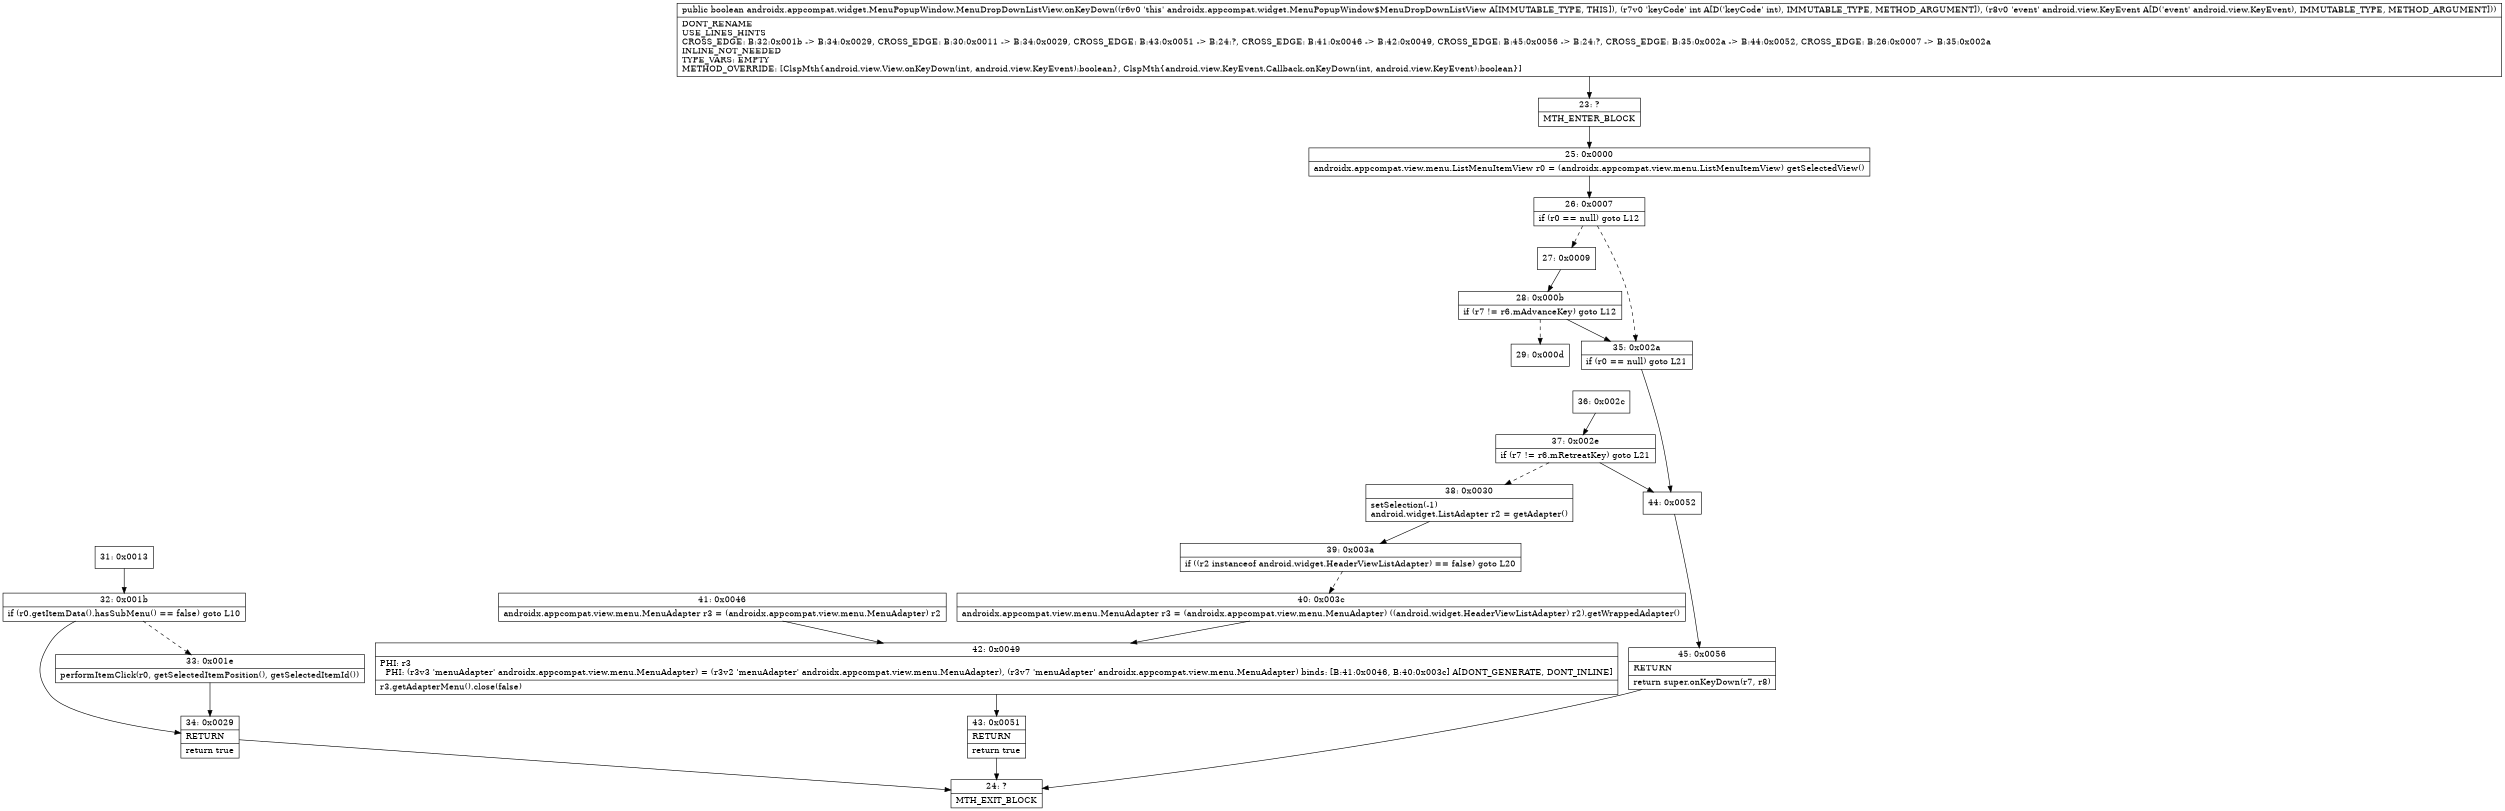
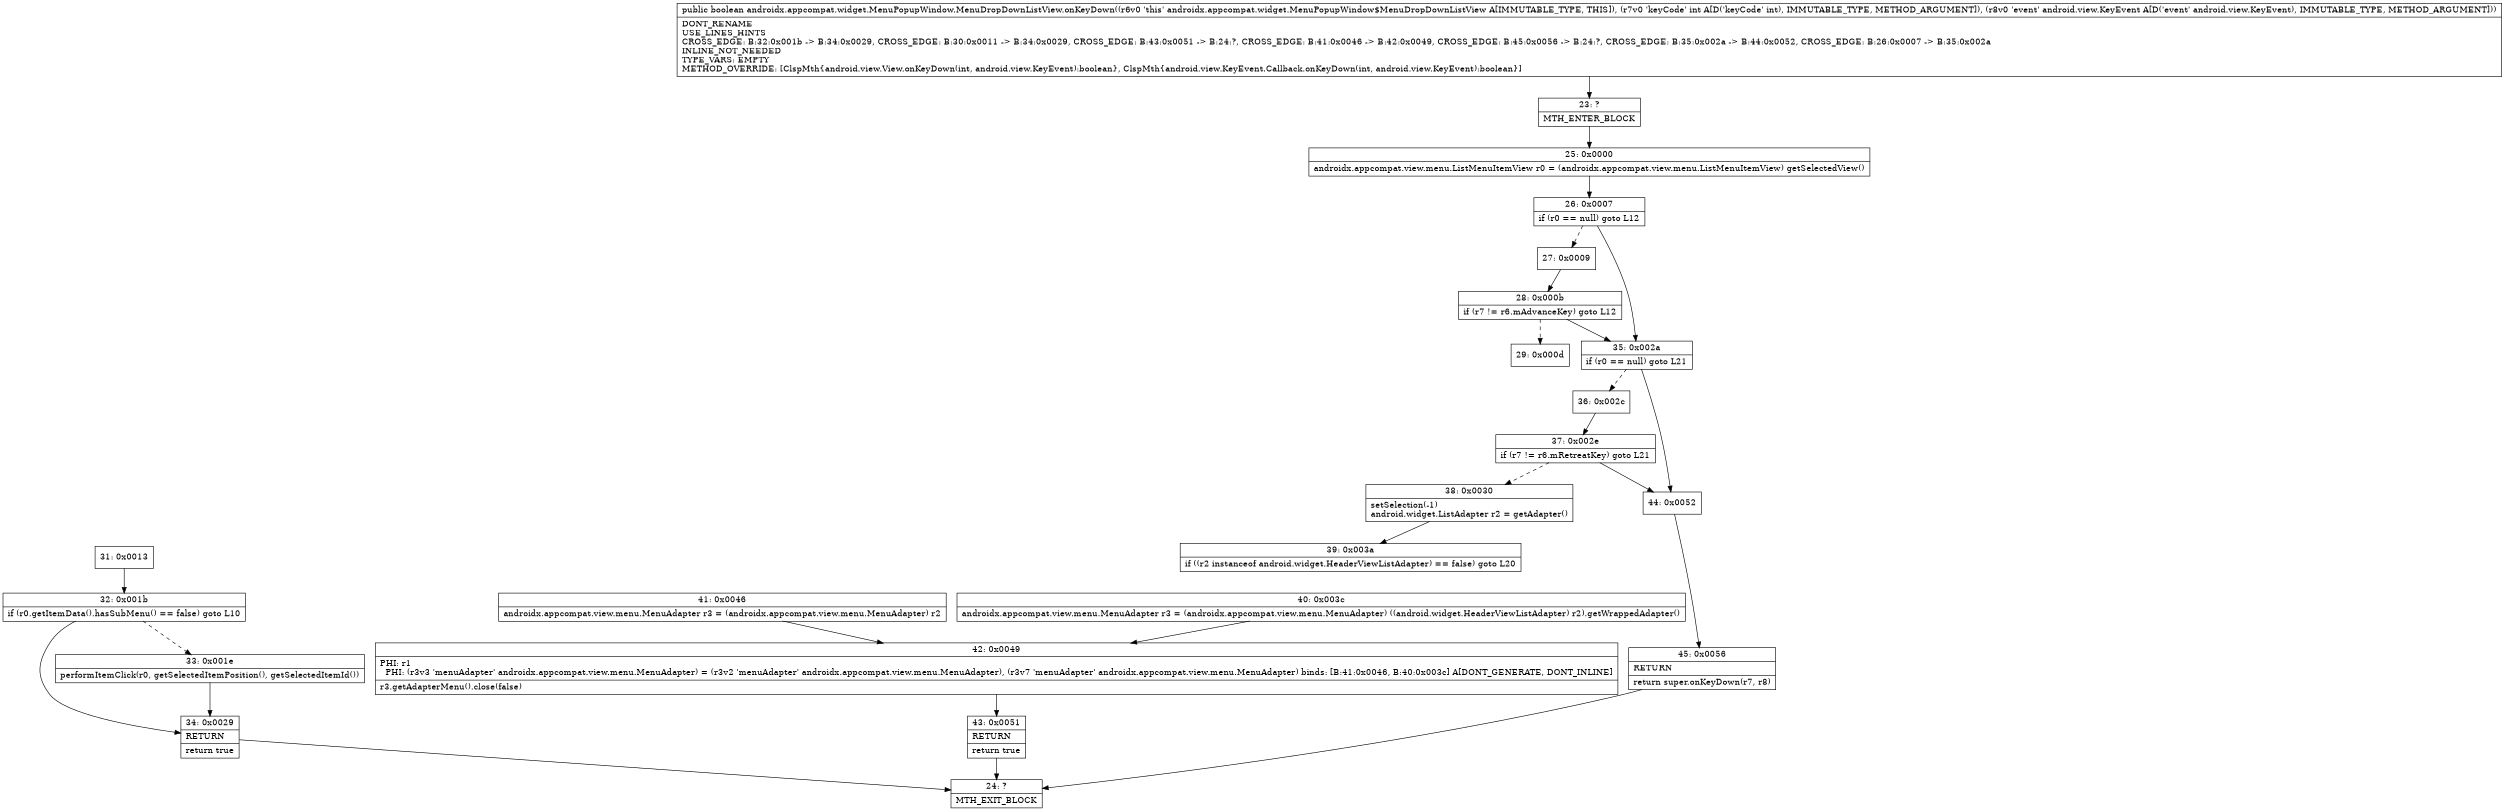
(1623, 278) -> (1623, 278)
none -> (1620, 378)
(1337, 580) -> none
(397, 664) -> (397, 664)
